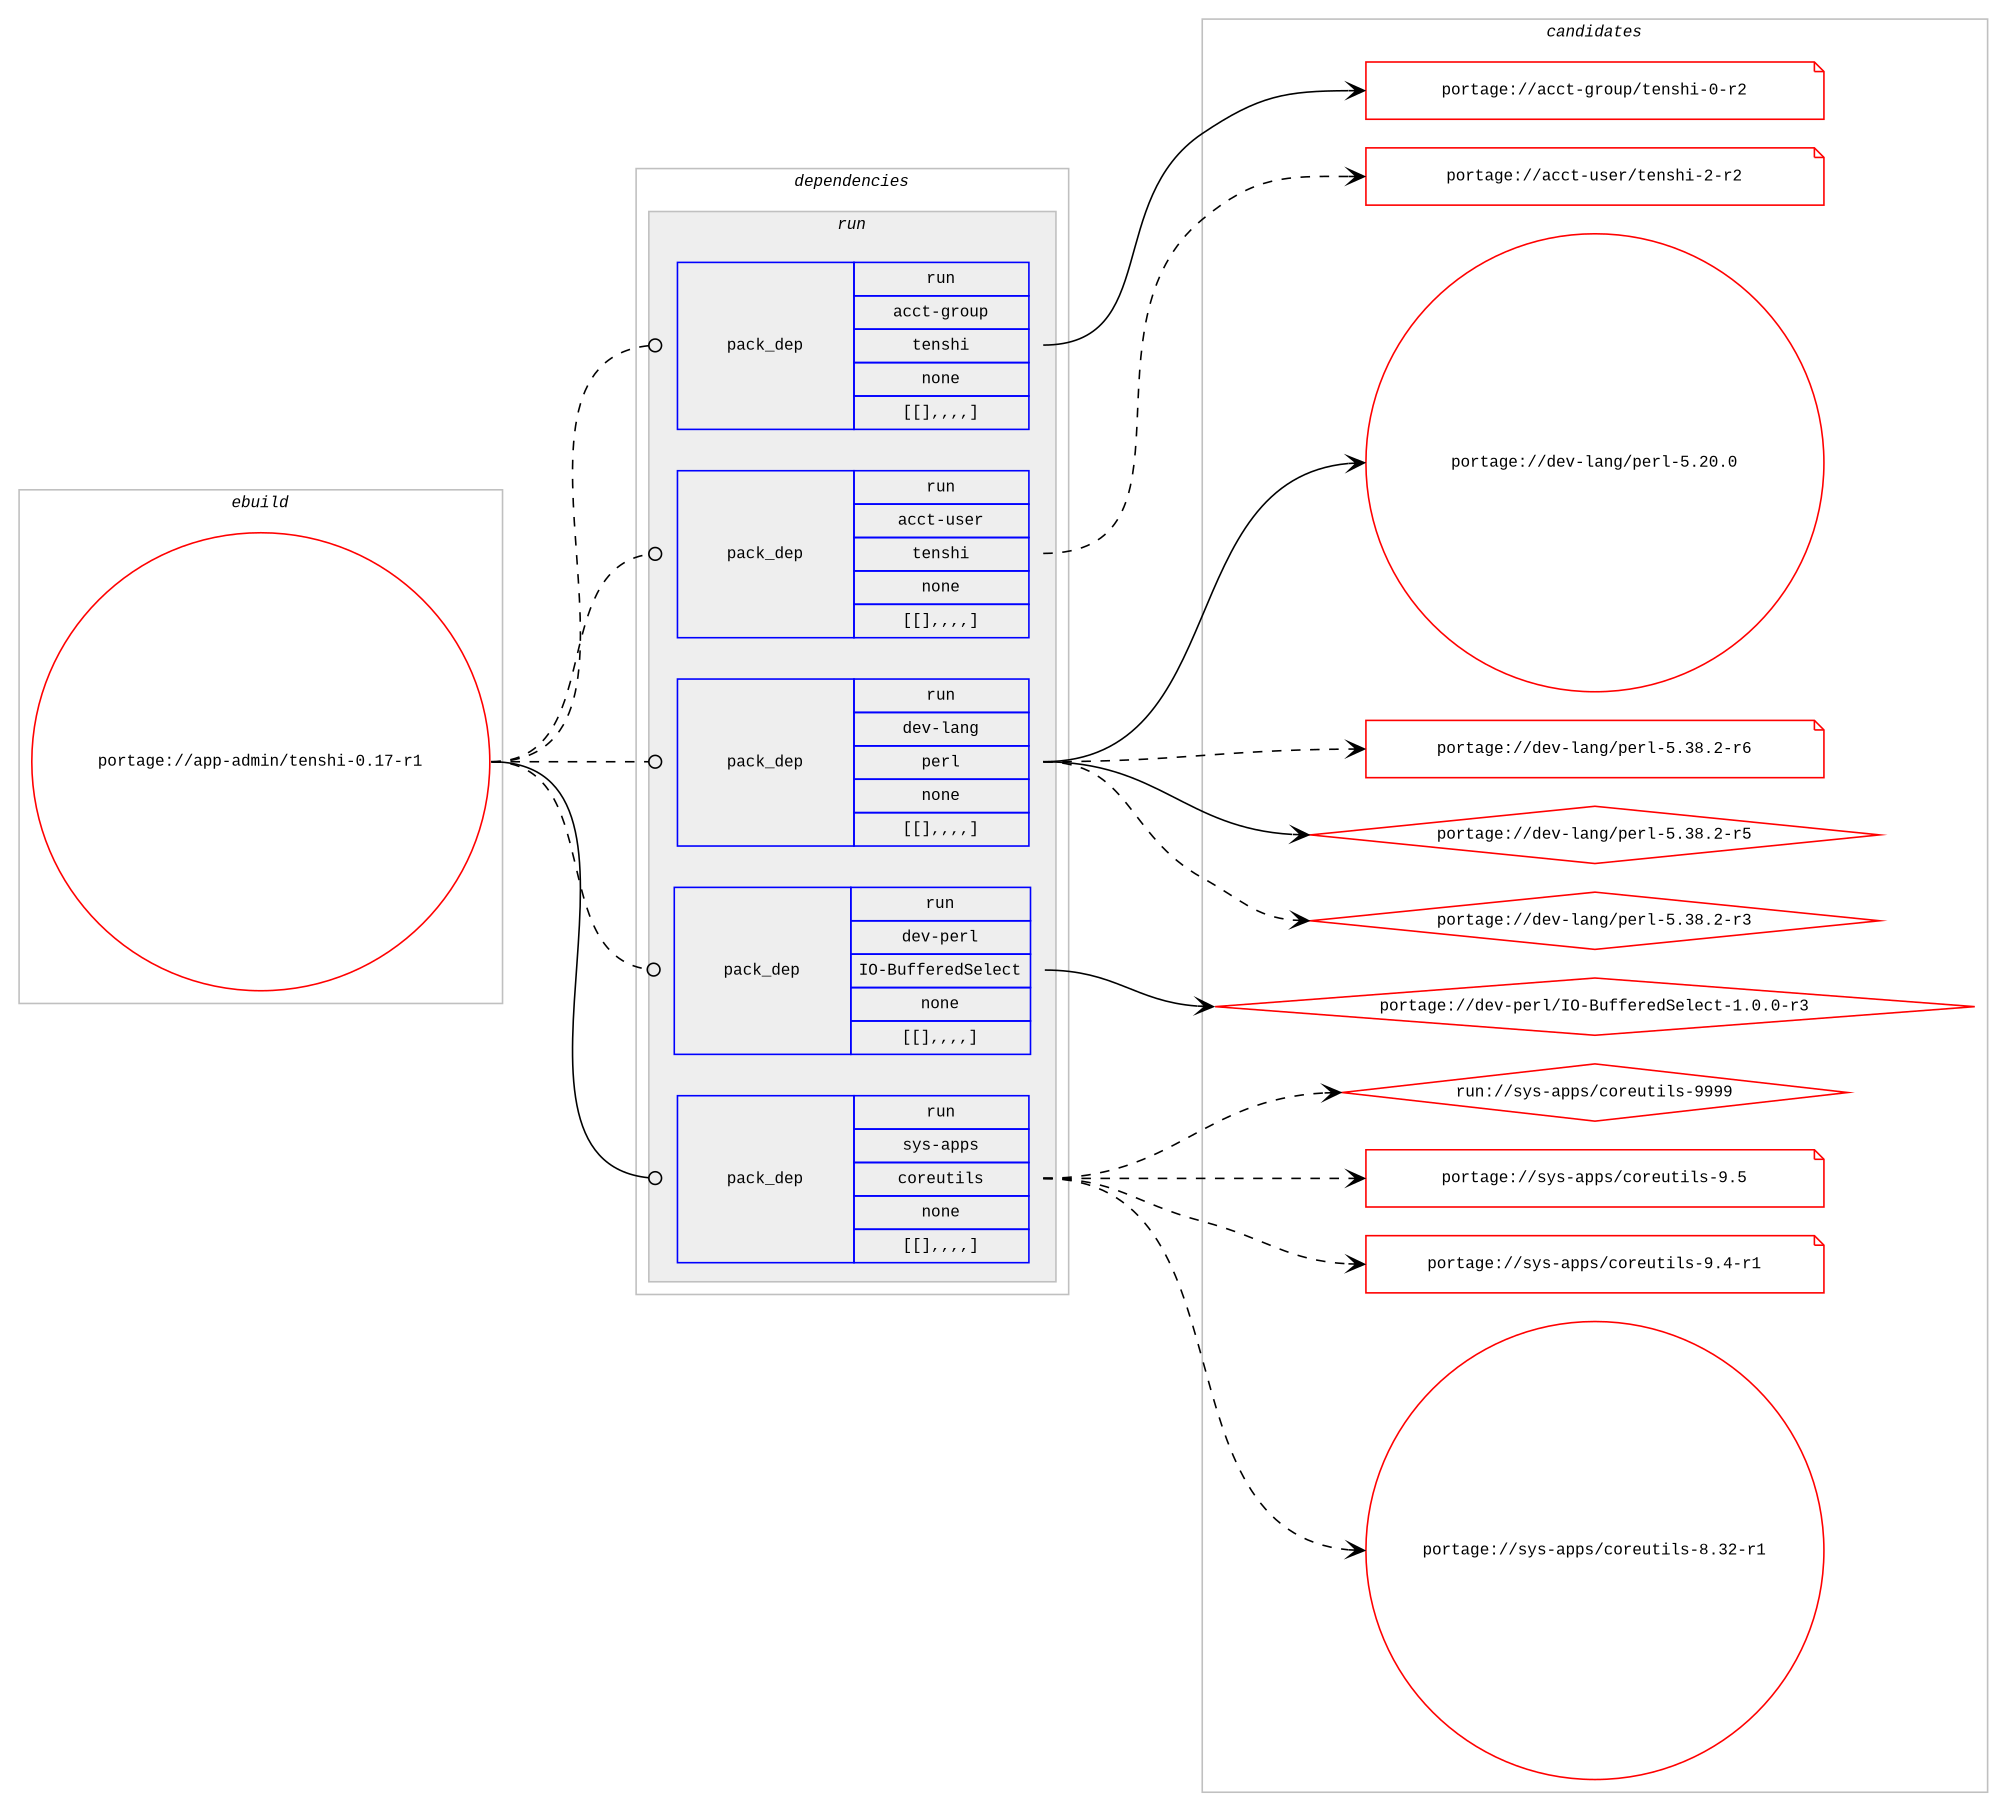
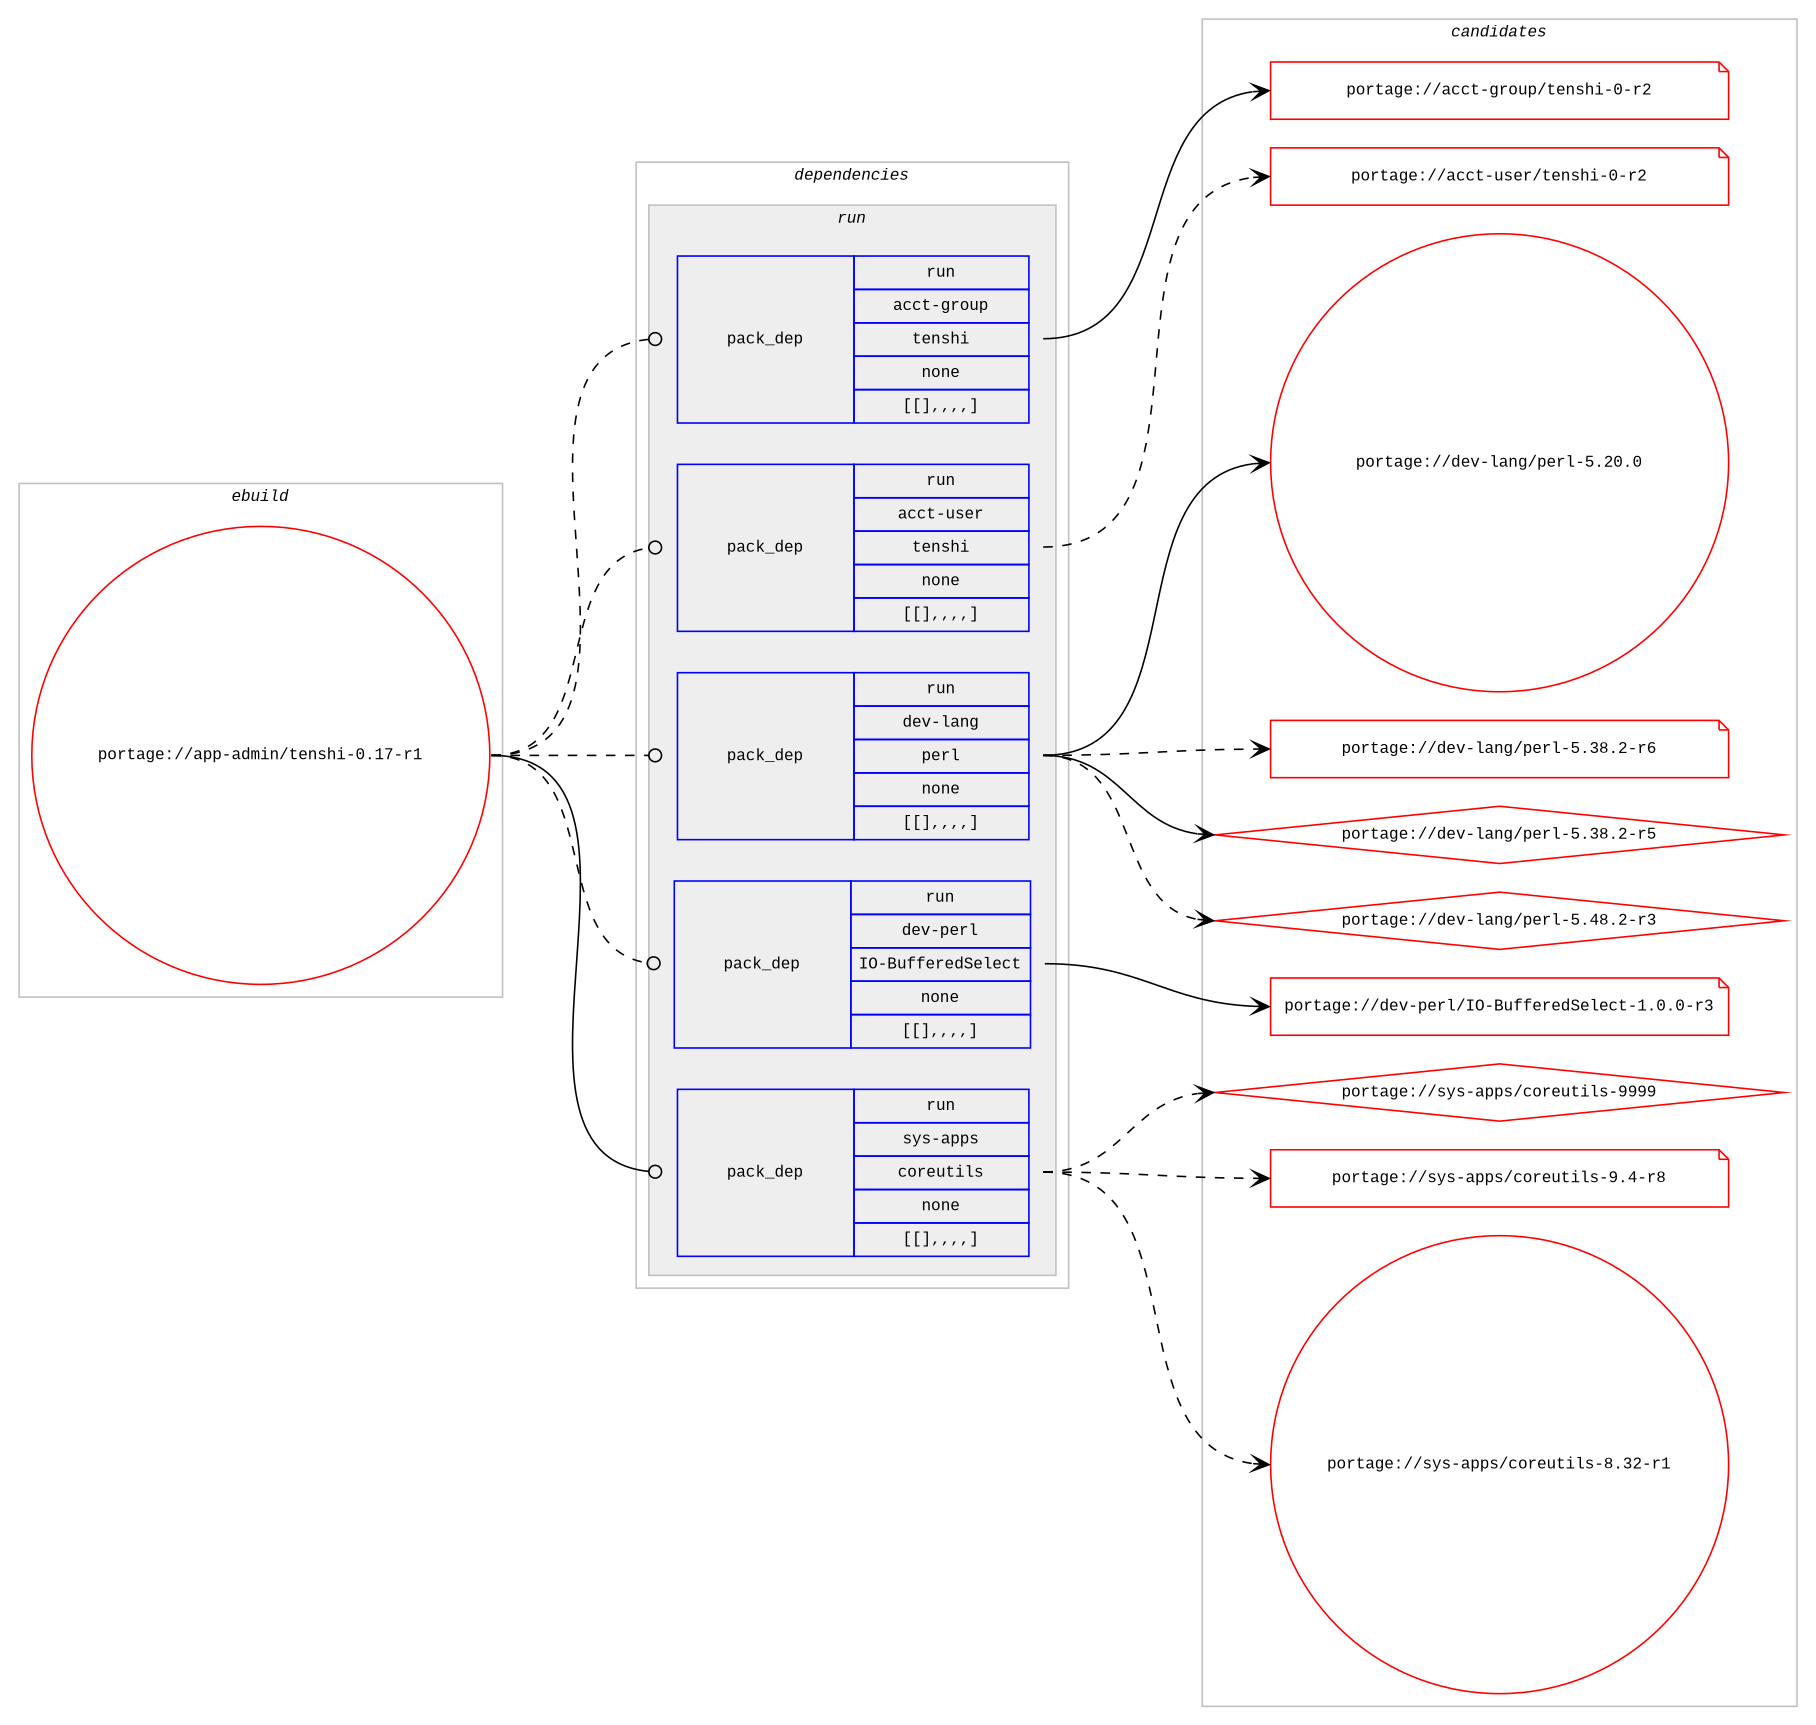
(1595, 177) -> (1500, 177)
(1595, 921) -> (1500, 921)
(1595, 1007) -> (1500, 1007)
(1595, 1093) -> (1500, 1093)
(1595, 1178) -> none
(1595, 1264) -> (1500, 1178)
